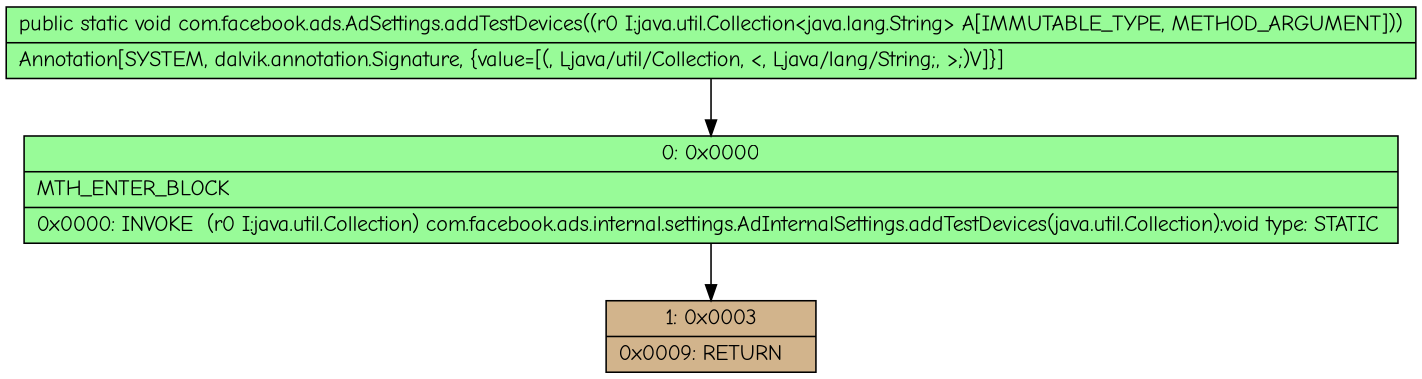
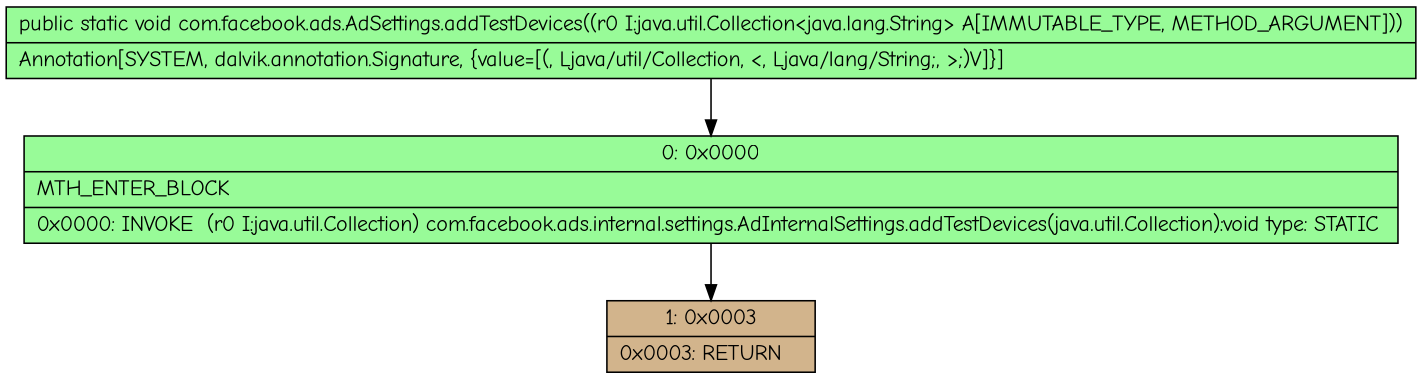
(711, 354) -> (711, 354)
